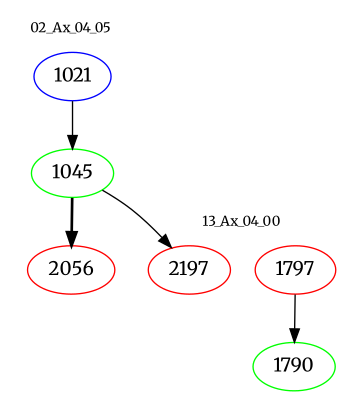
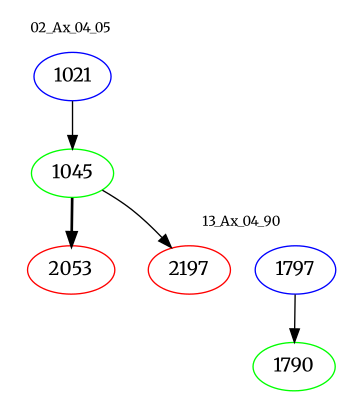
(242, 222) -> (242, 222)
(71, 270) -> (71, 270)
(295, 270) -> (295, 270)
